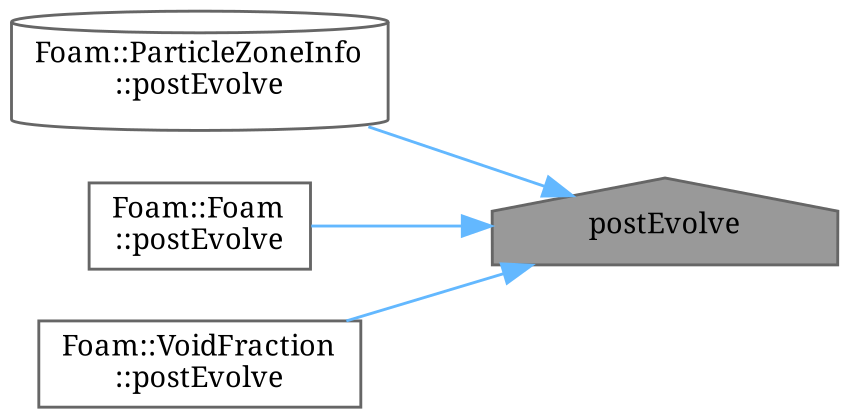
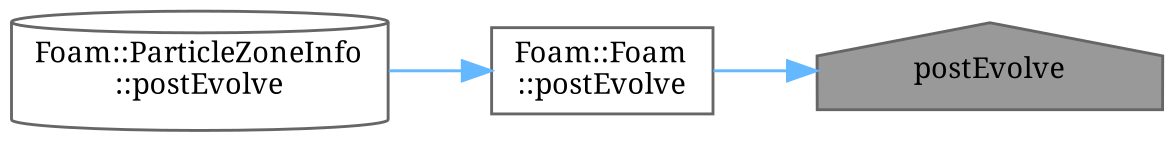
(457, 157) -> (425, 71)
(200, 364) -> none
